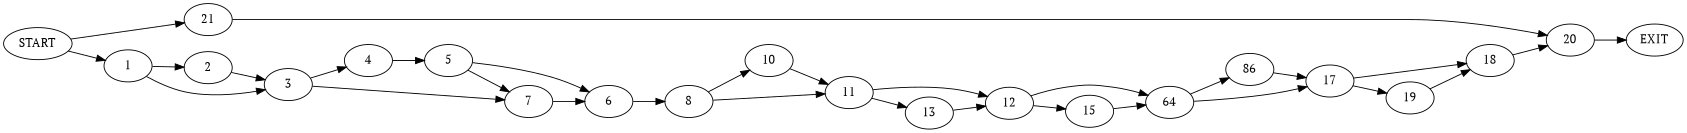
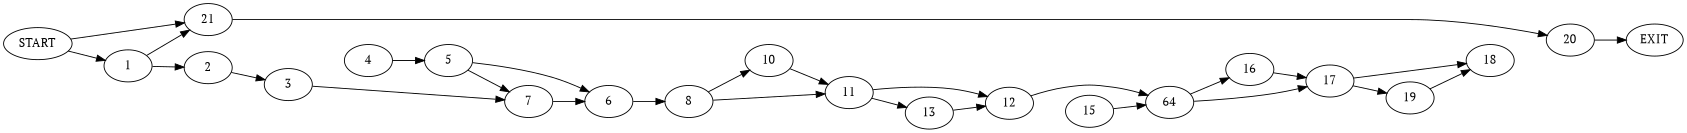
(1526, 51) -> none
(1250, 69) -> (1250, 69)
(324, 74) -> none
(200, 94) -> (164, 45)
(1045, 107) -> none
